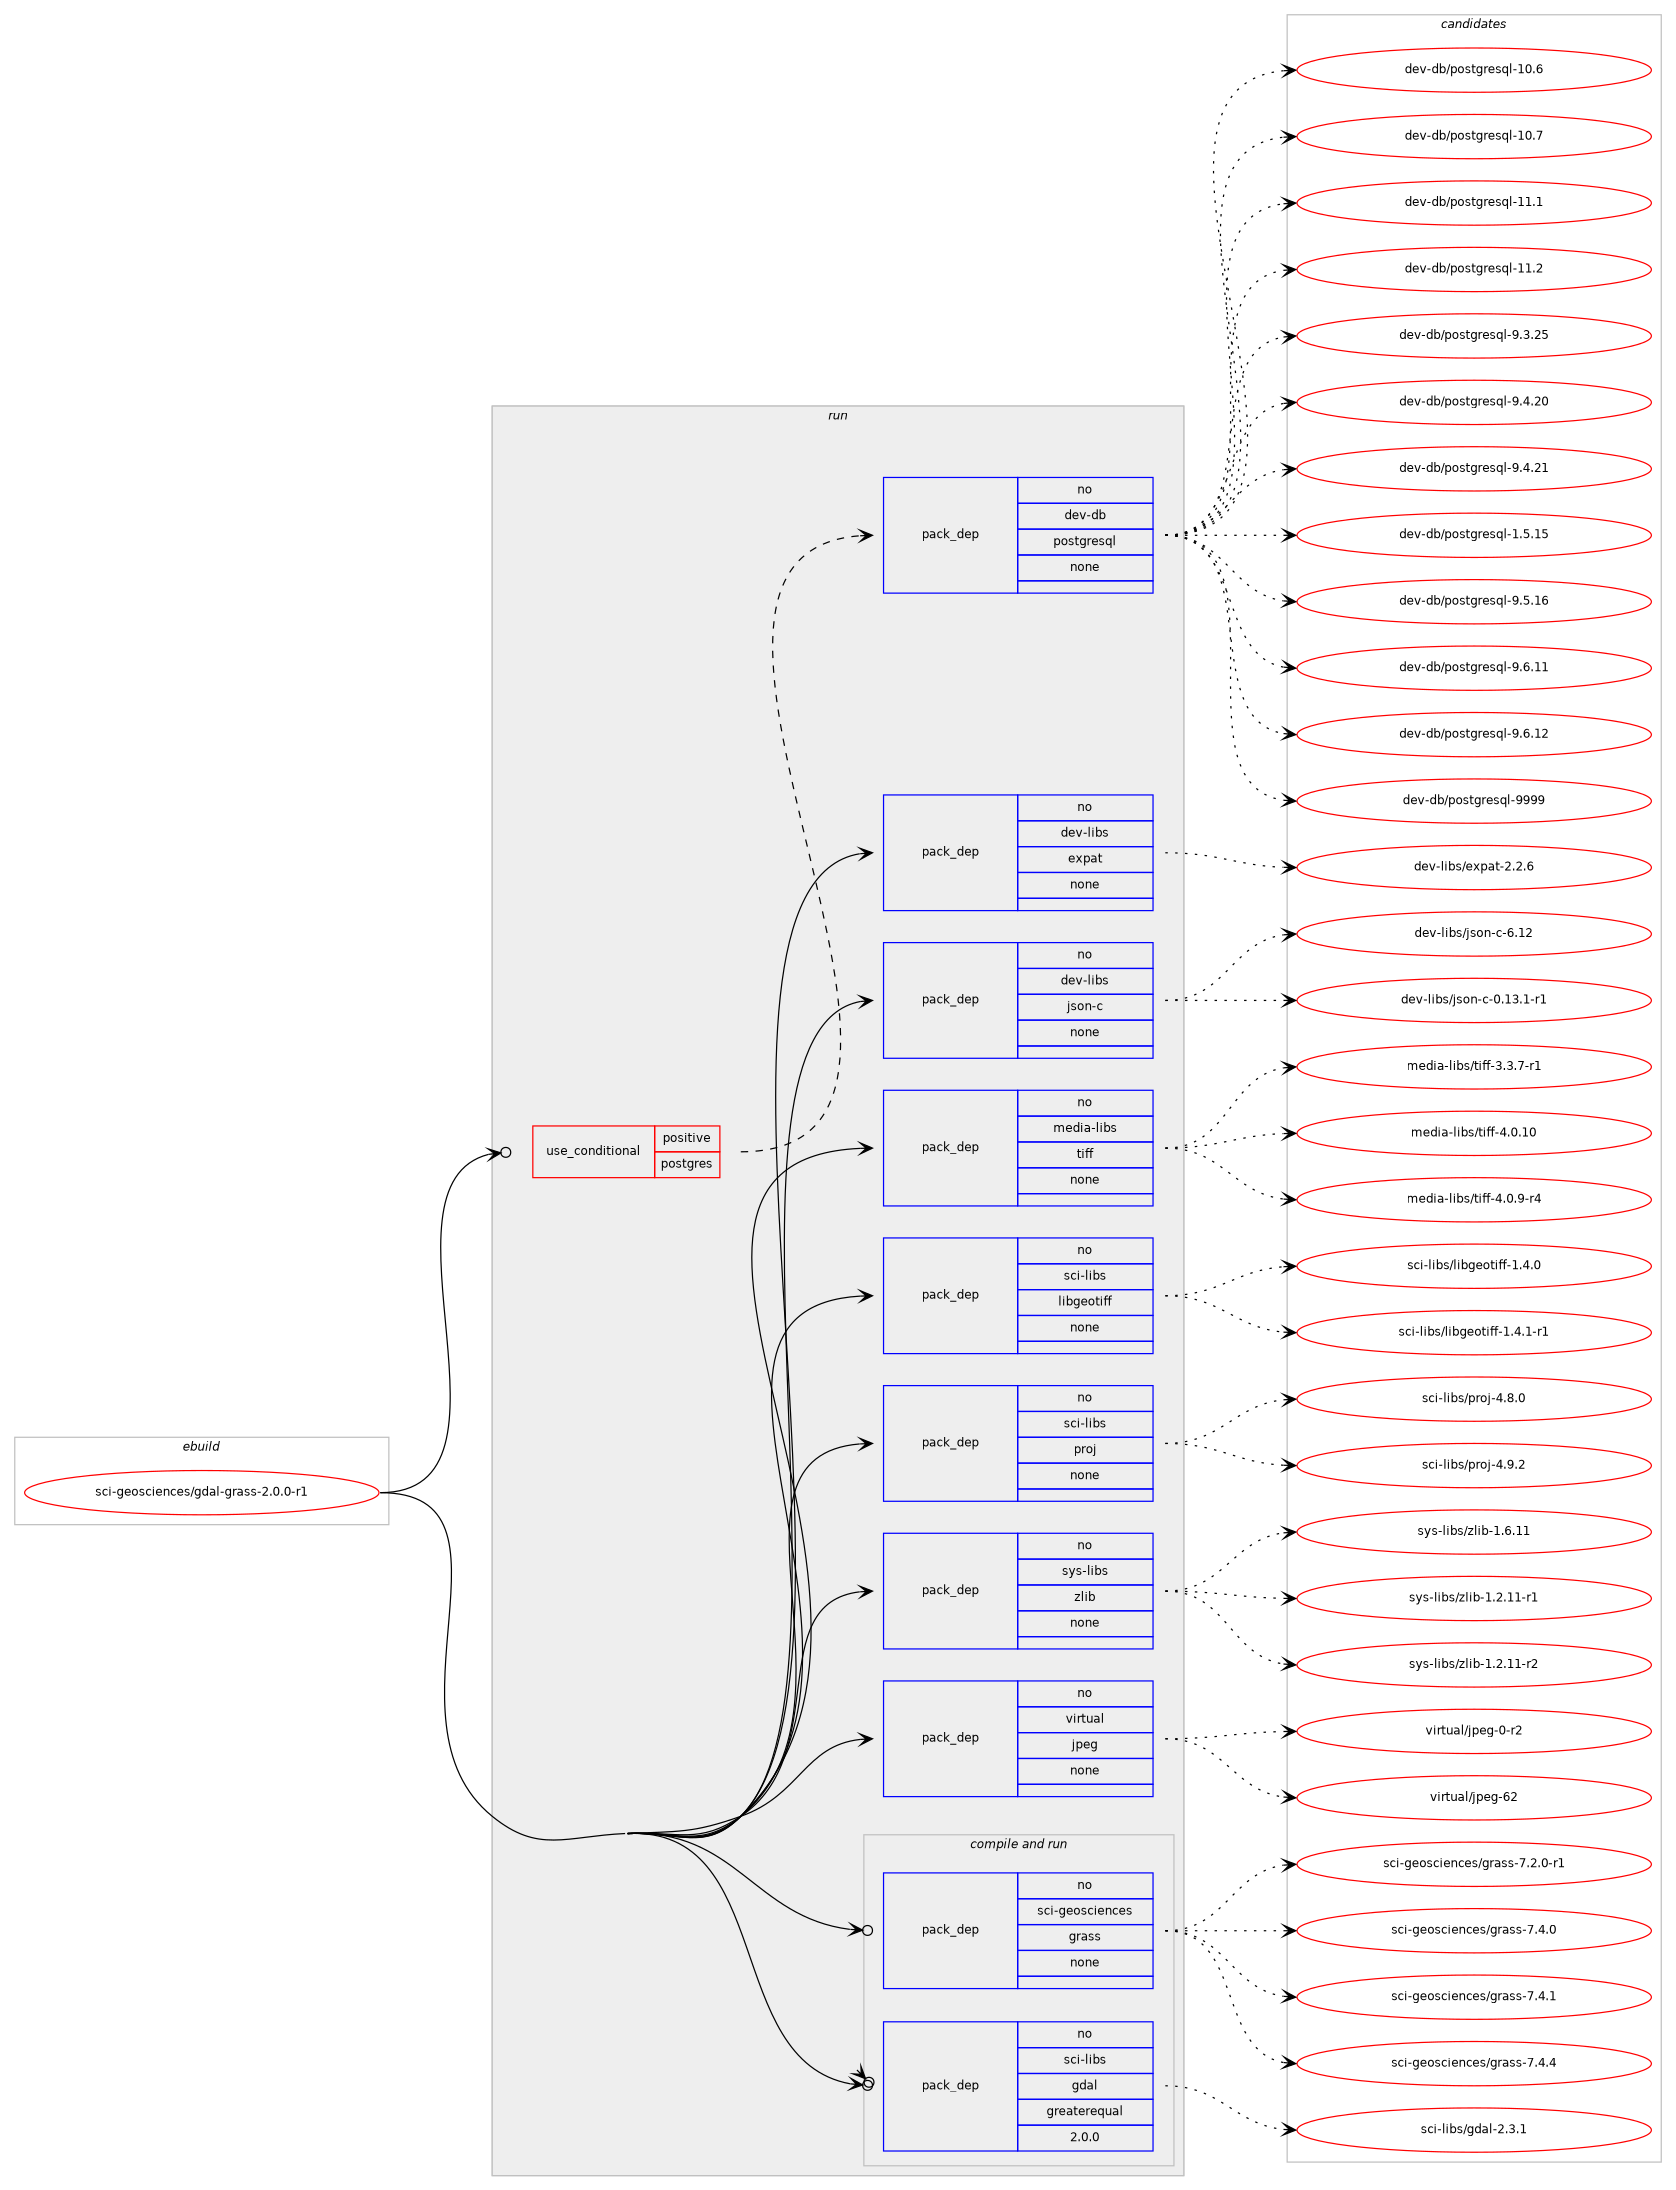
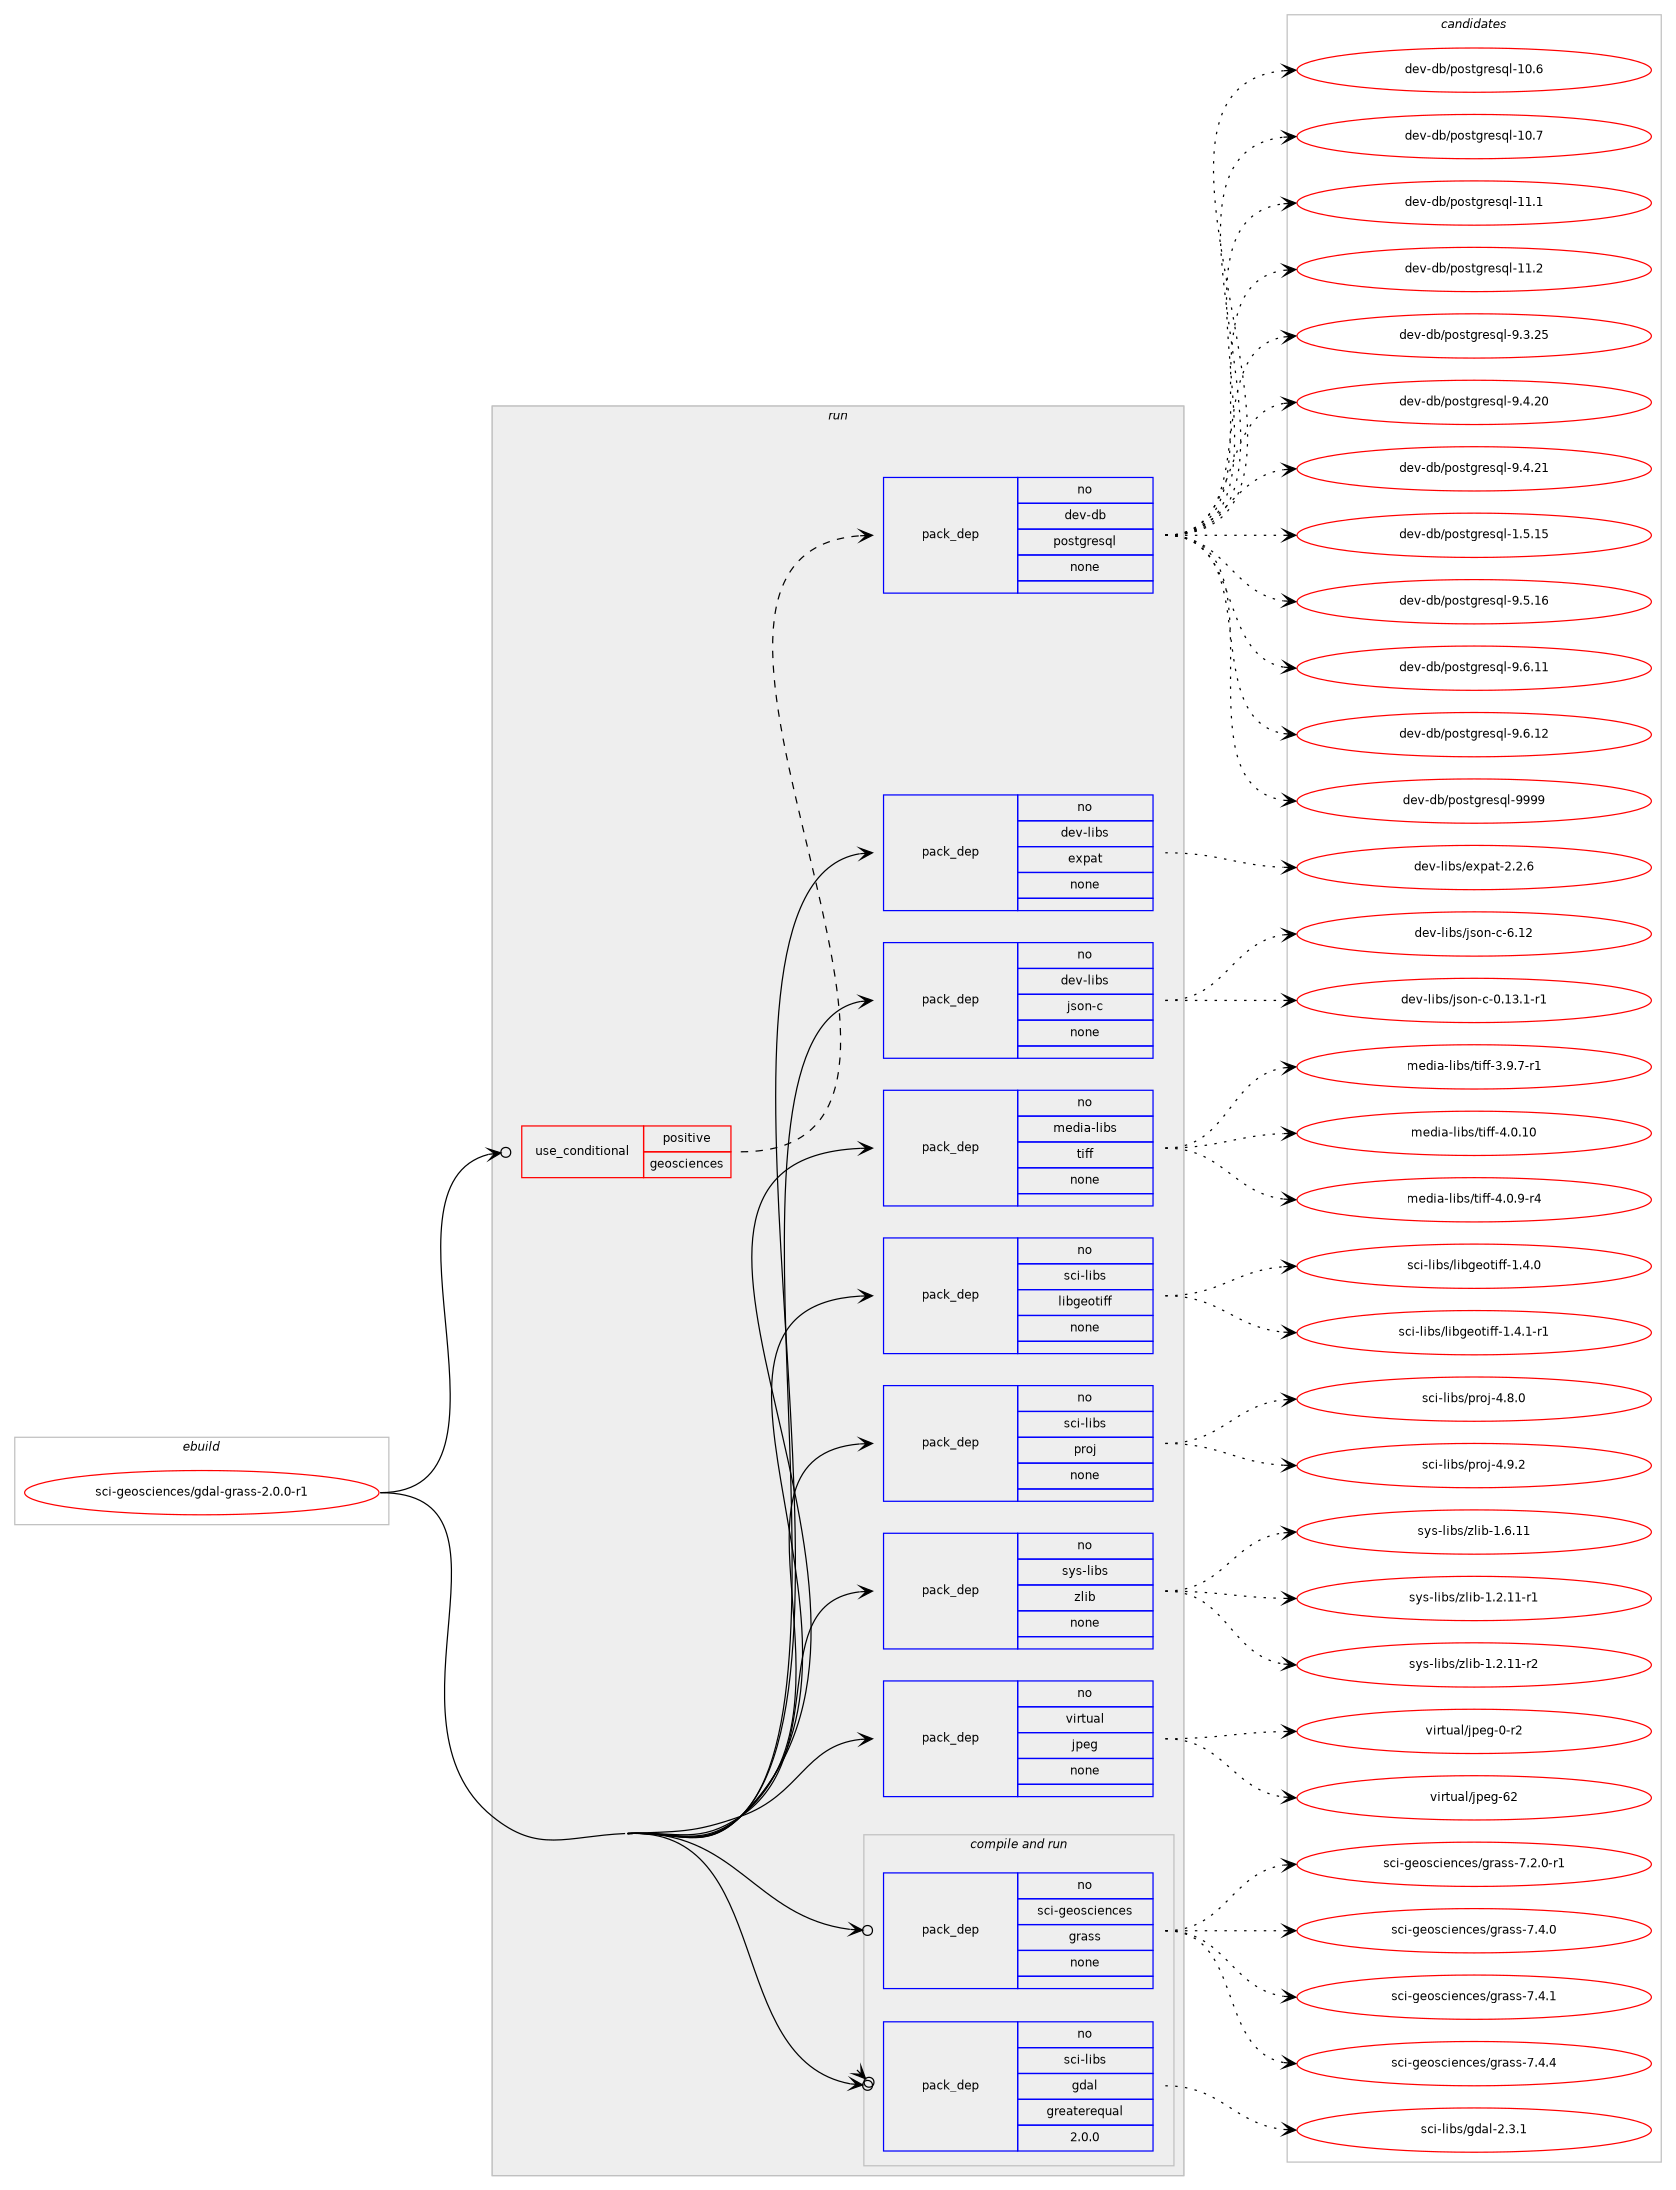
(1474, 1067) -> (1474, 1067)
(687, 1164) -> (687, 1164)
